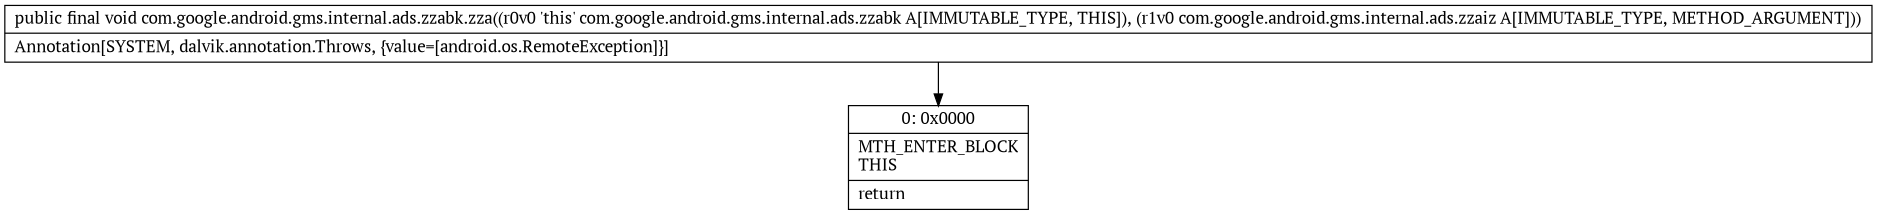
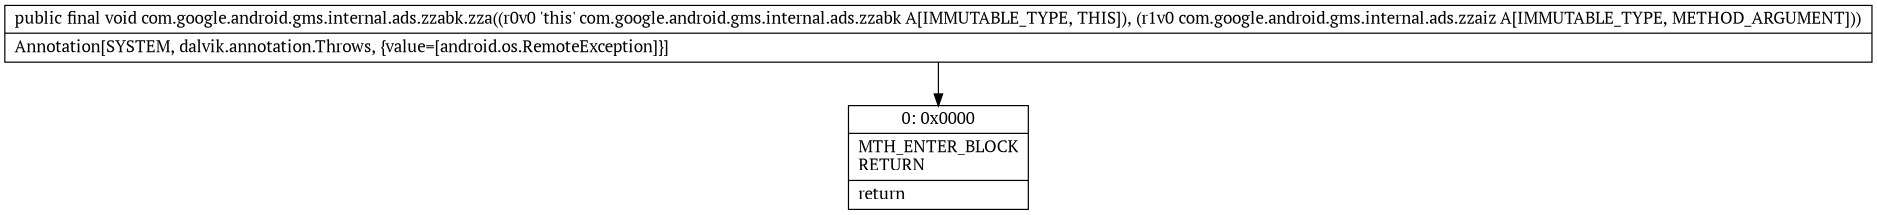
(878, 165) -> (892, 165)
